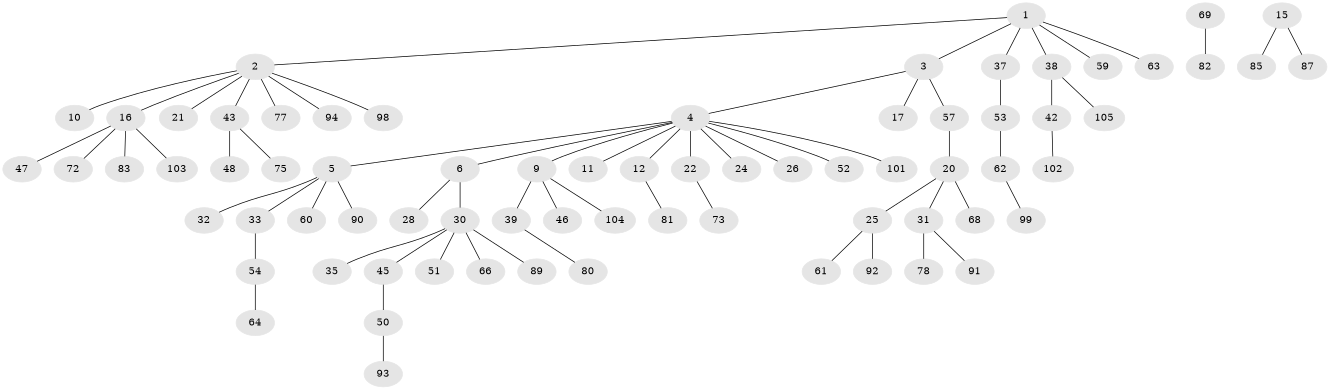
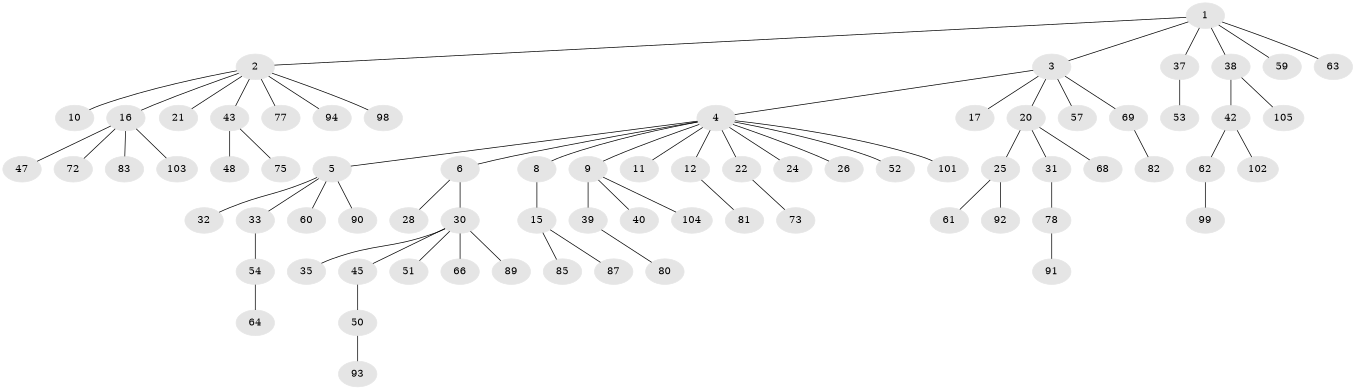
none -> (1090, 92)
(949, 144) -> (1039, 92)
(1001, 144) -> (1218, 144)
none -> (537, 169)
(562, 220) -> (639, 220)
(949, 246) -> (1052, 246)
